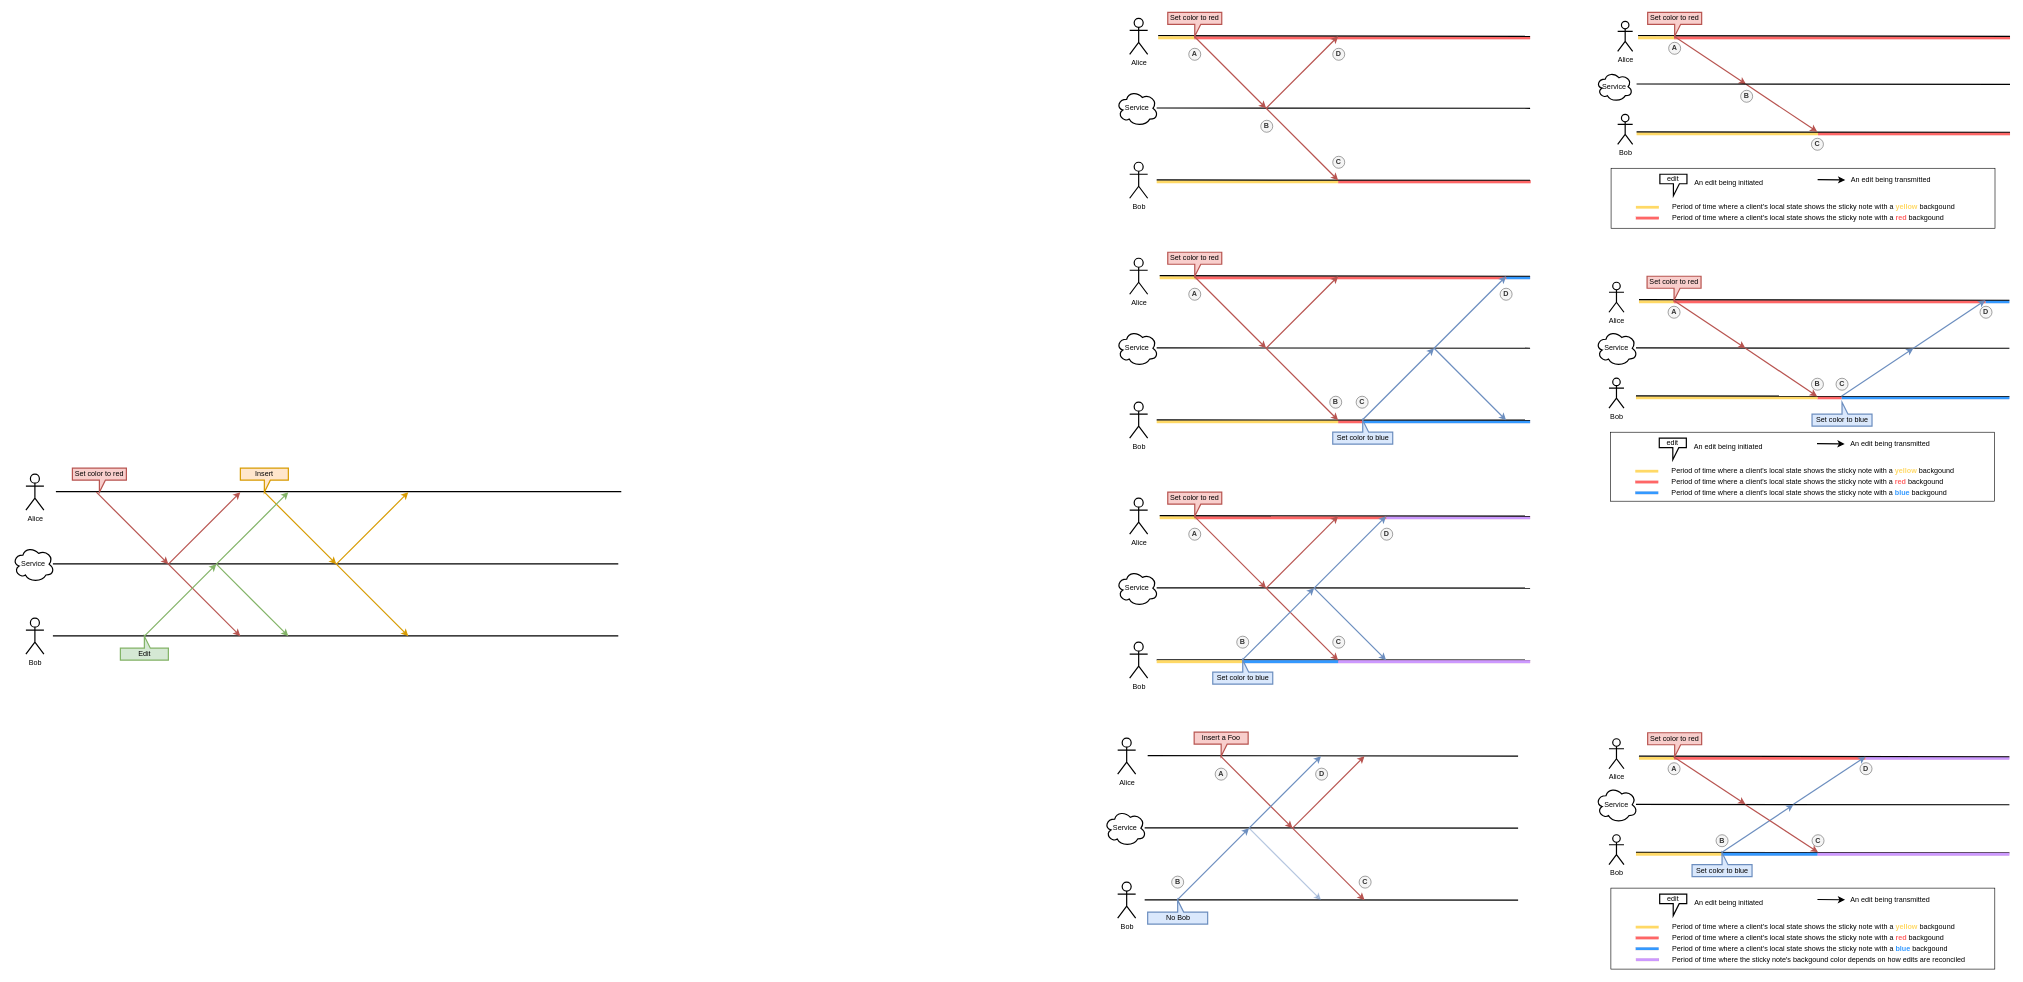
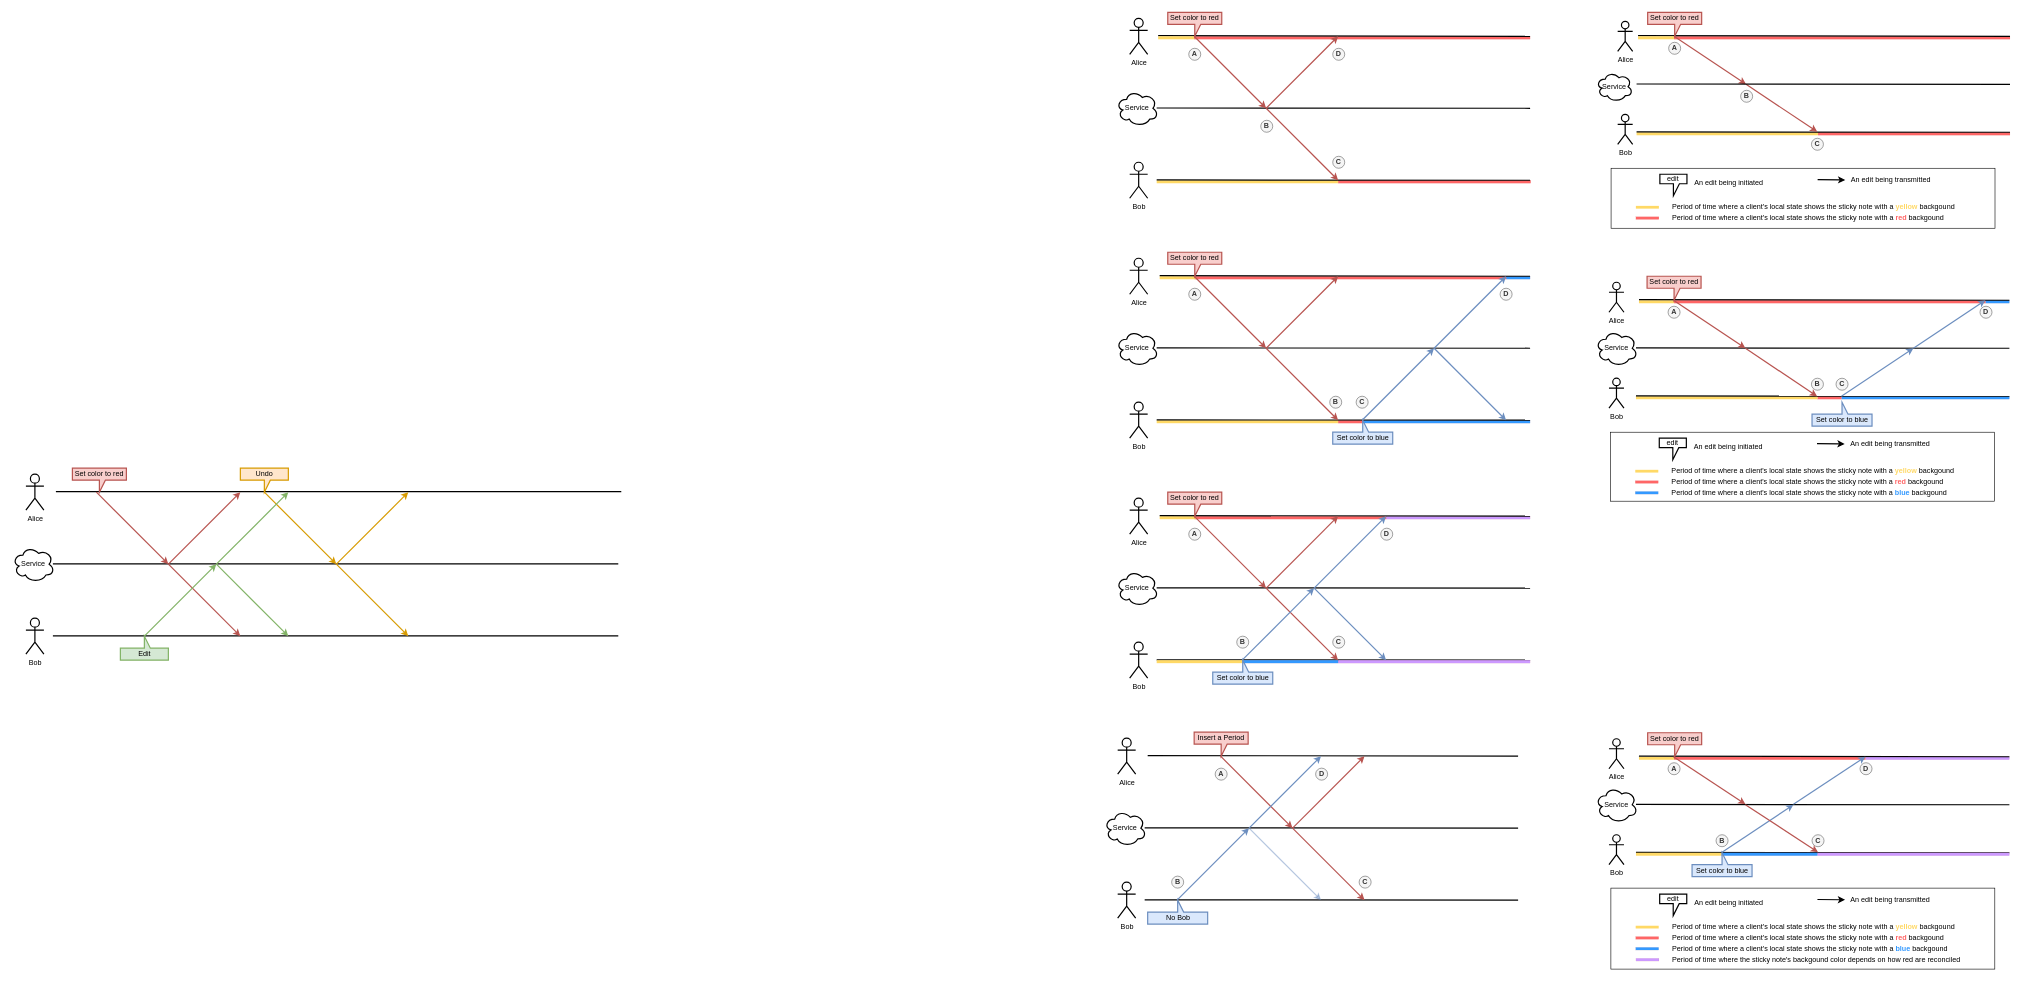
(264, 474) -> (264, 474)
(1221, 738) -> (1221, 738)
(1833, 960) -> (1830, 960)
